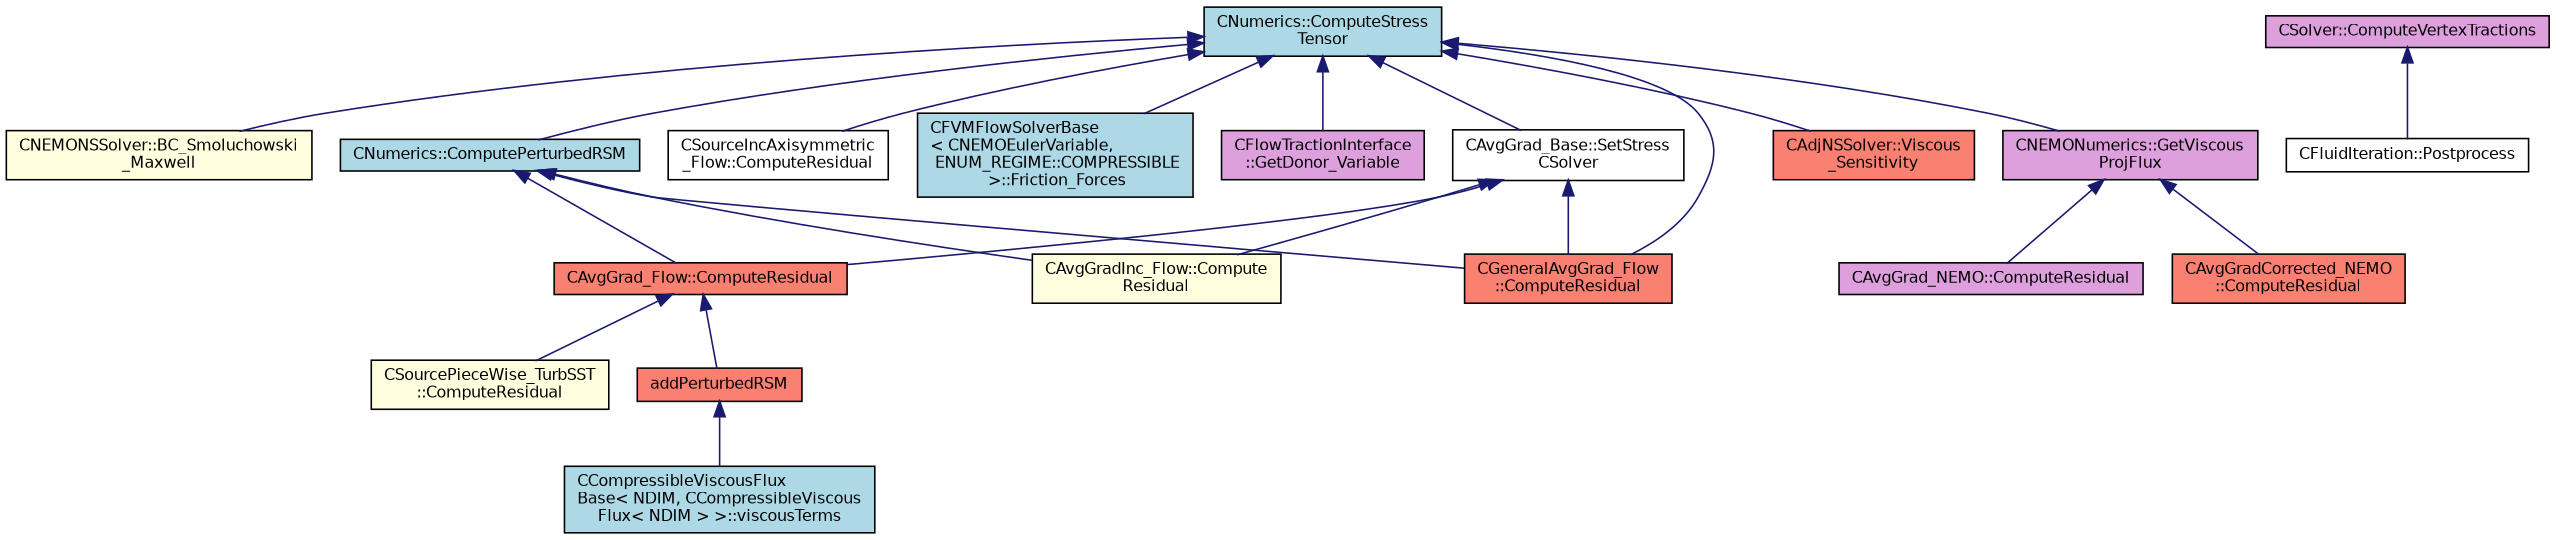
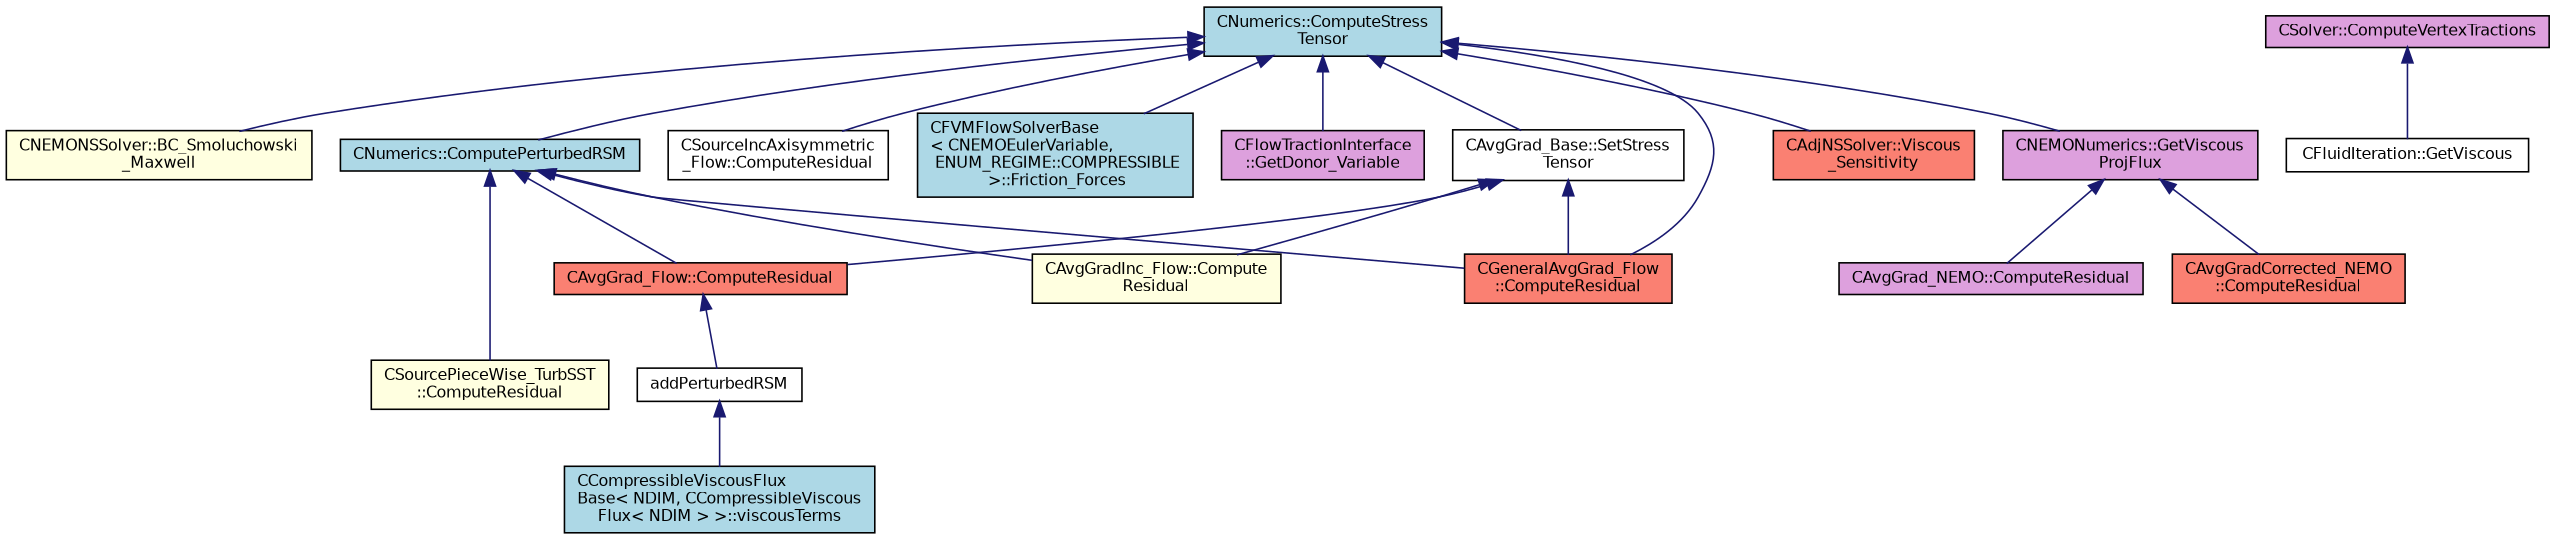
(1568, 155) -> (1568, 155)
(2407, 155) -> (2407, 155)
(597, 331) -> (490, 274)
(720, 385) -> (720, 385)
